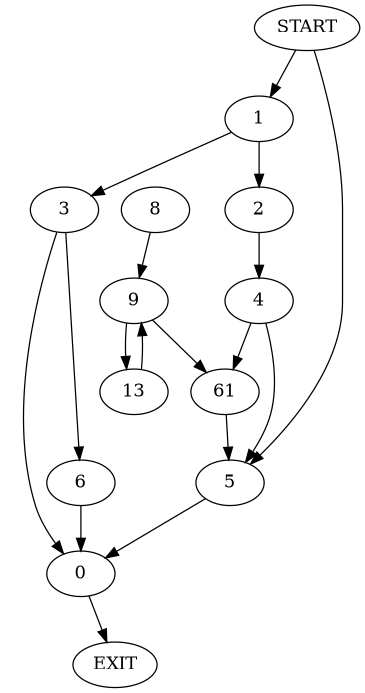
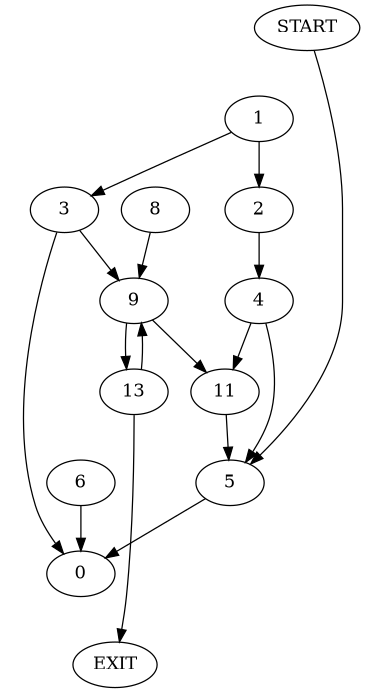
(286, 68) -> none
(72, 340) -> (95, 250)
(225, 392) -> (225, 392)
(96, 613) -> (132, 522)
